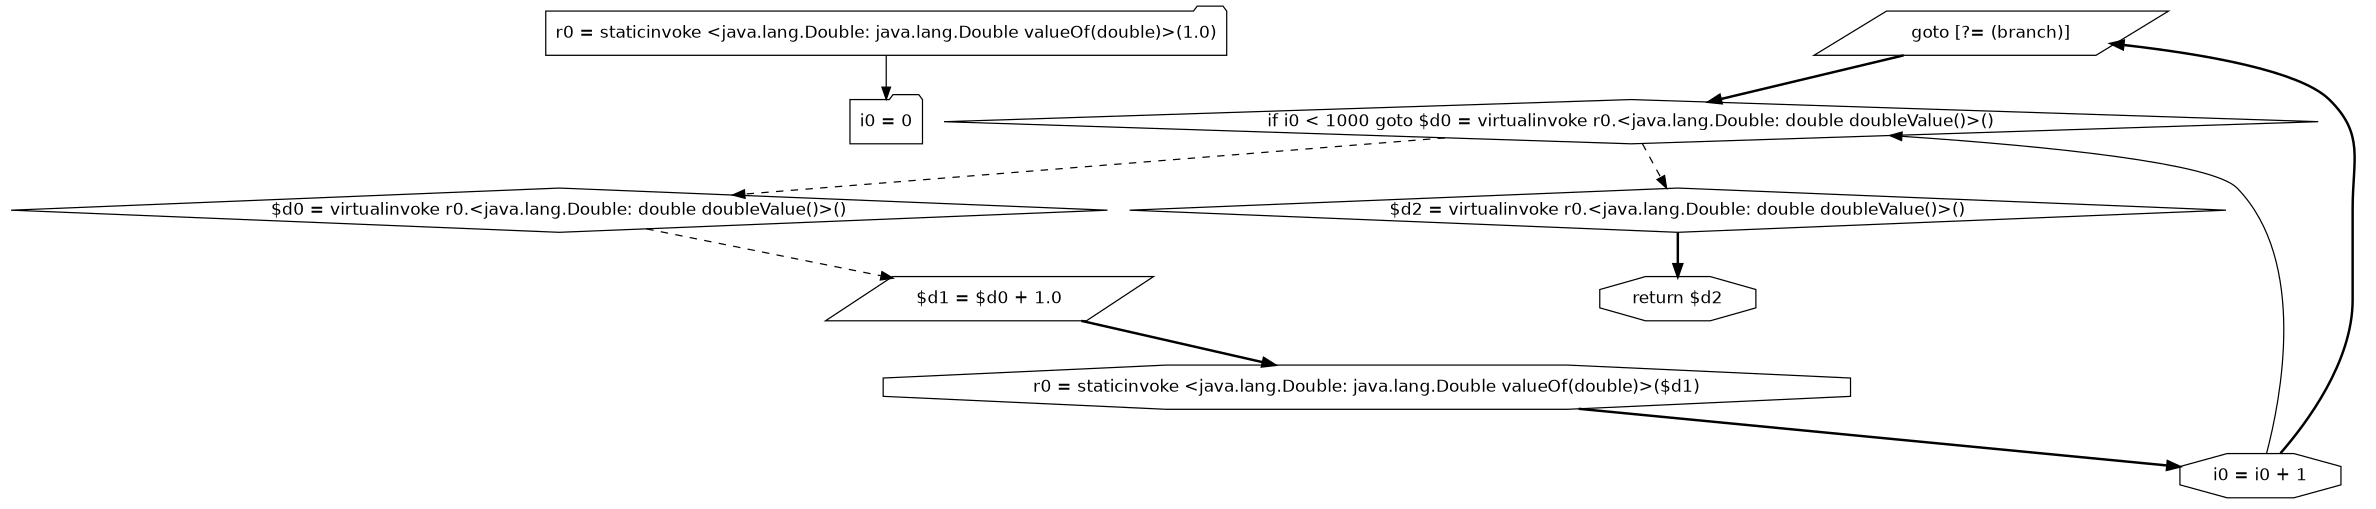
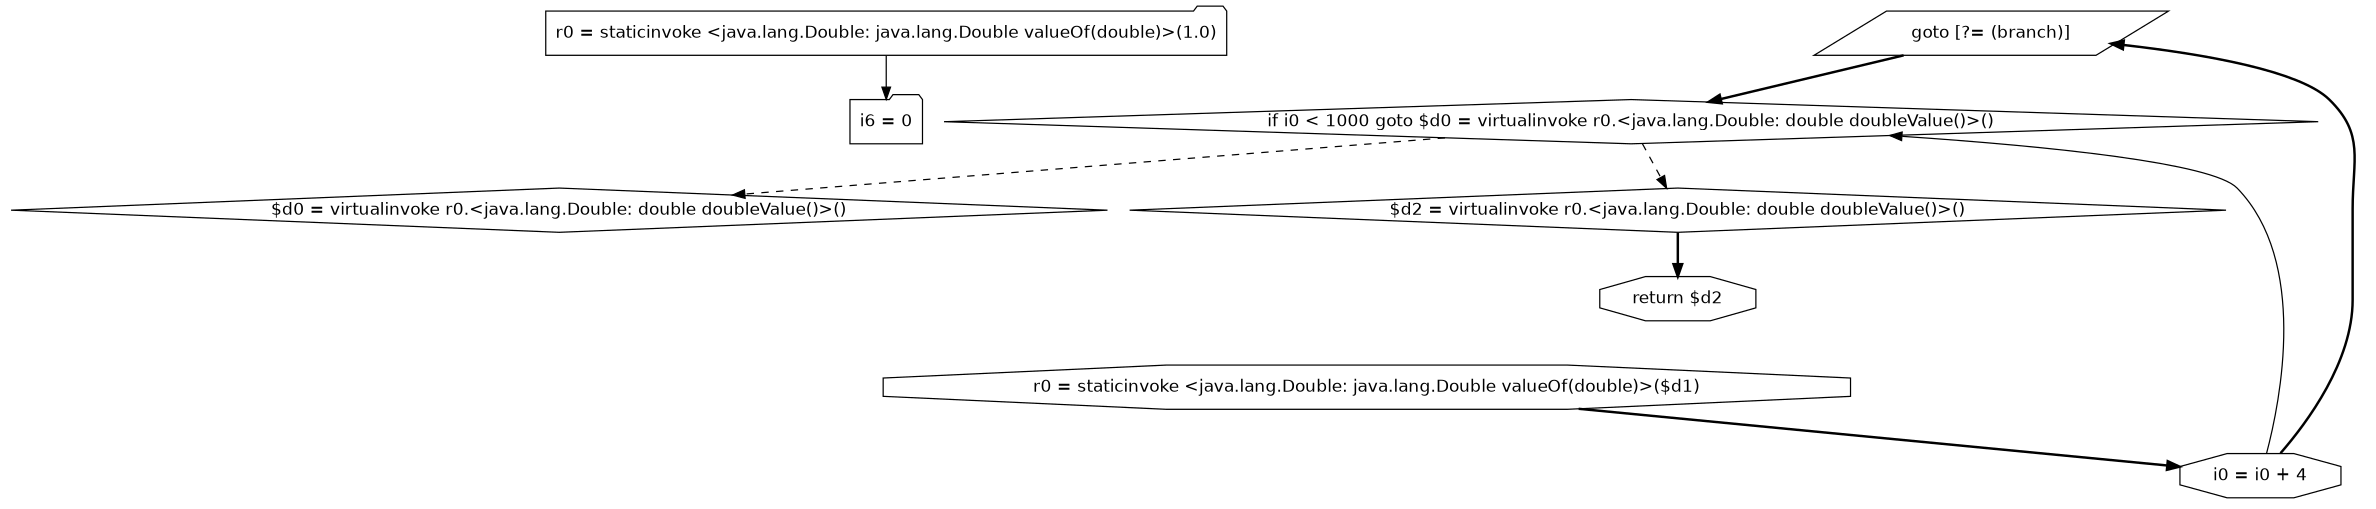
(886, 122) -> (886, 122)
(989, 299) -> none
(2260, 476) -> (2260, 476)
